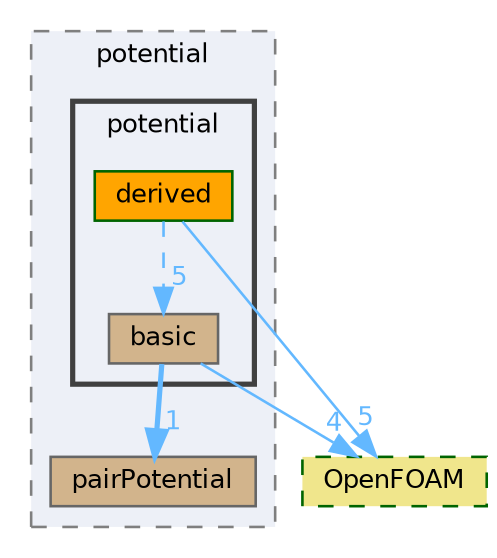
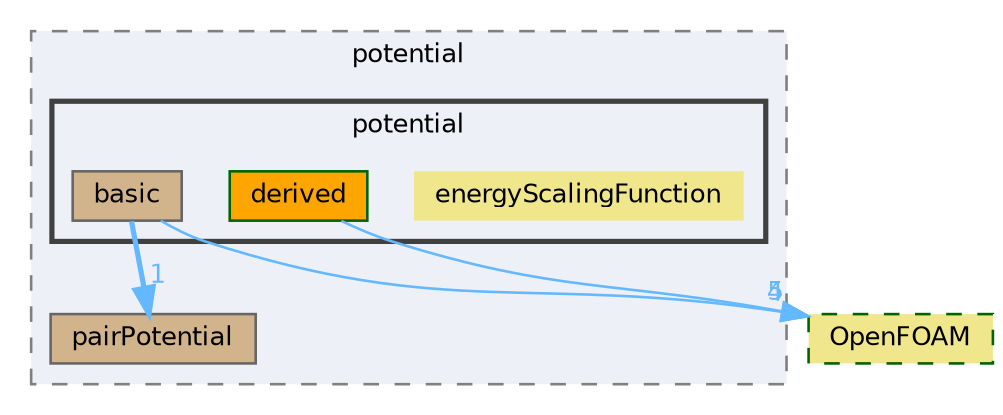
none -> (579, 196)
(164, 255) -> none
